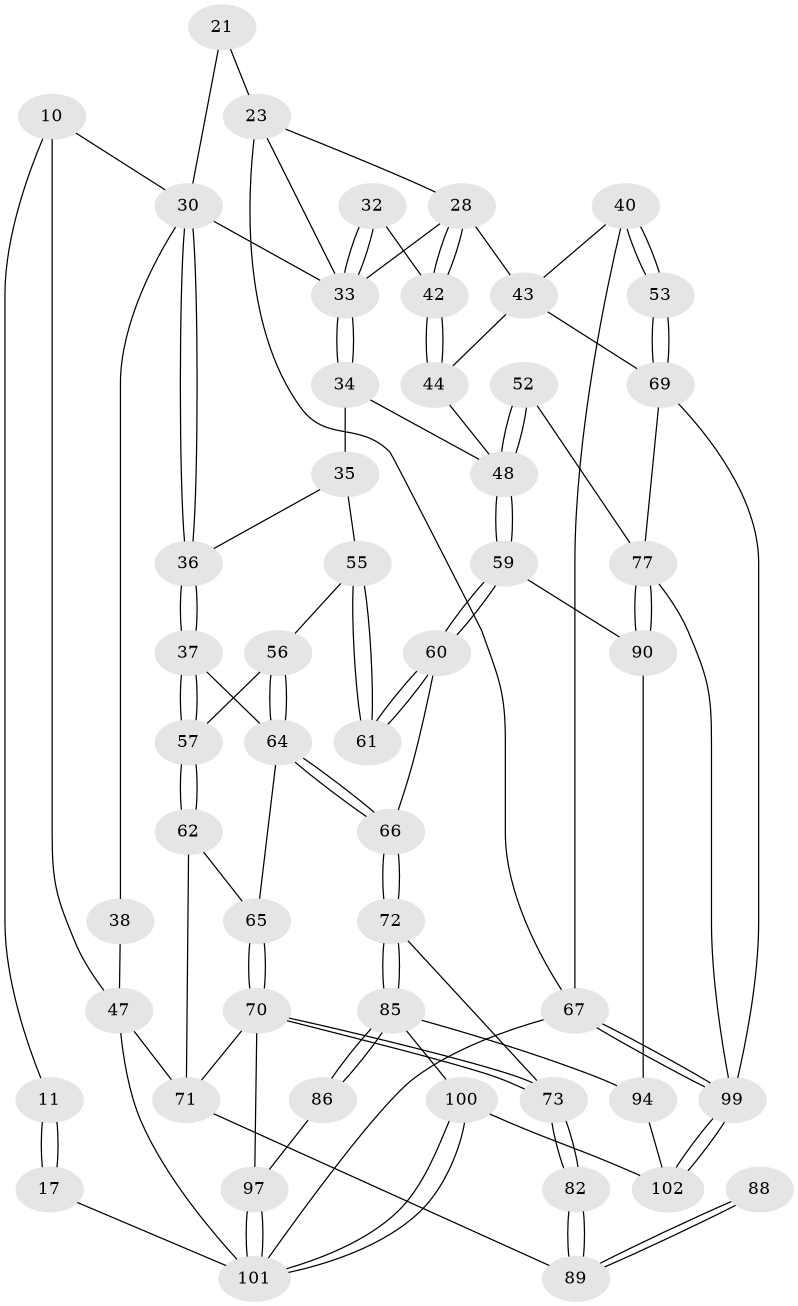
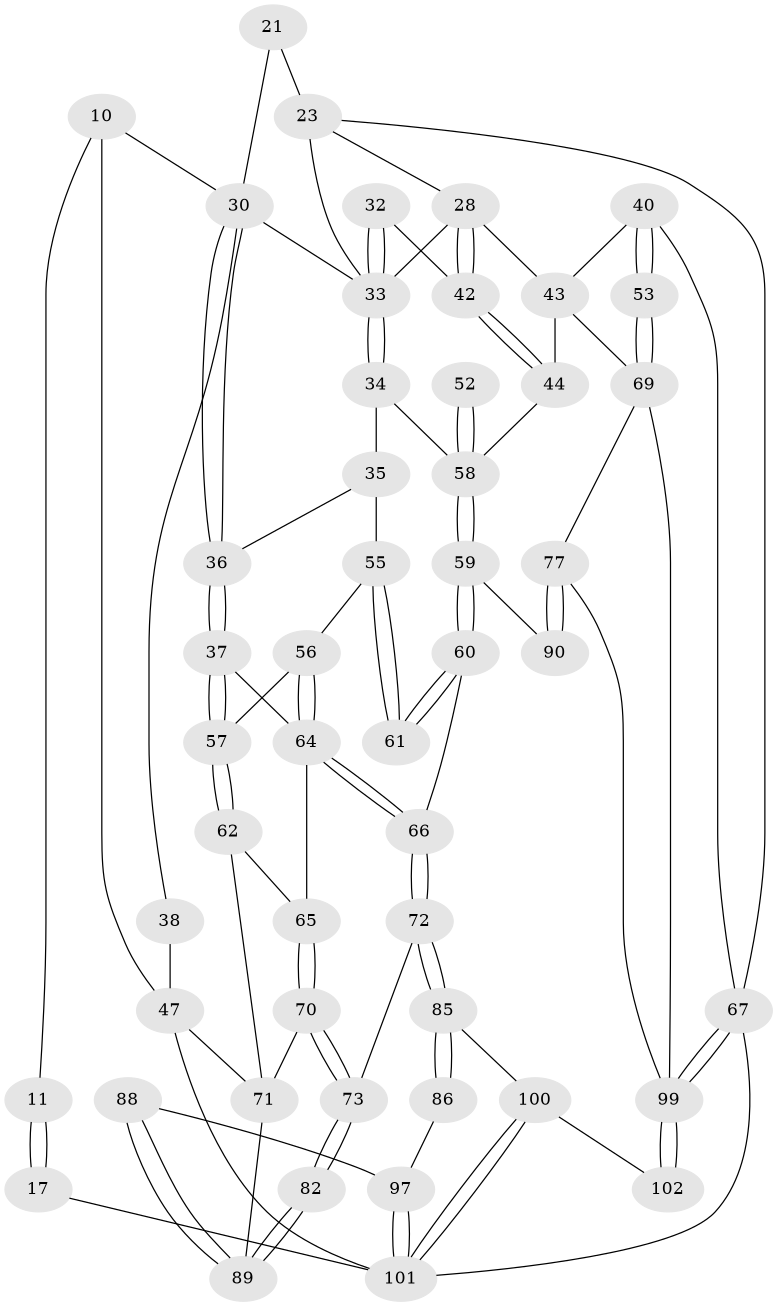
(504, 474) -> (466, 474)
(588, 481) -> none
(256, 1100) -> (268, 1138)
(643, 1100) -> none
